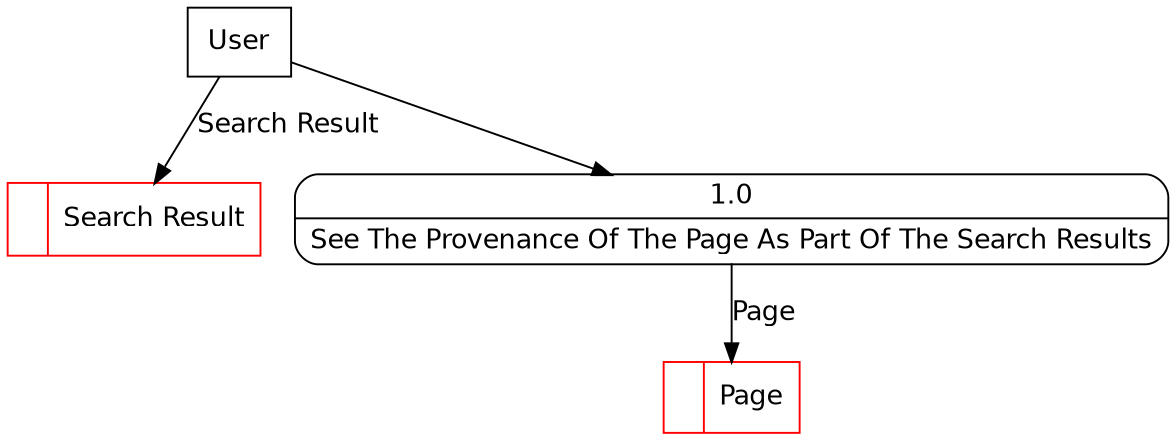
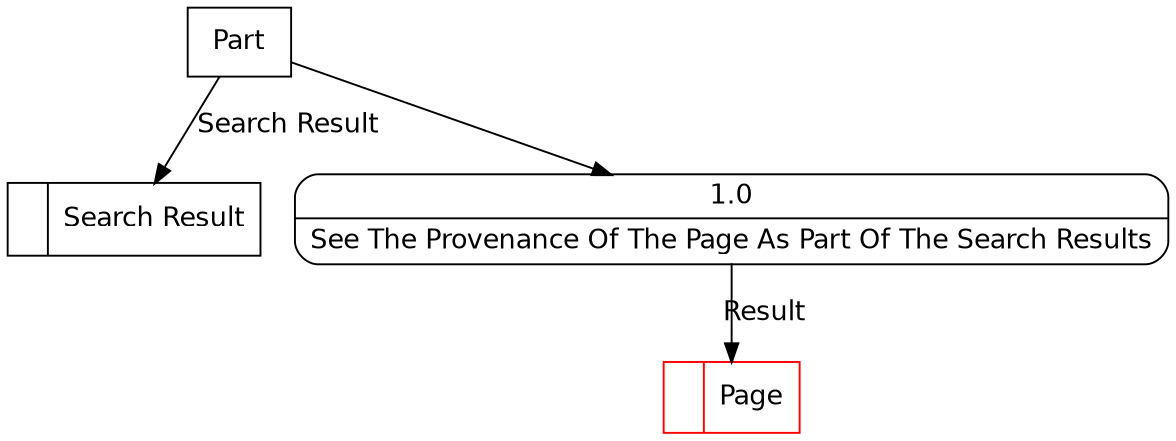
(239, 42) -> (239, 42)
(134, 219) -> (134, 219)
(764, 313) -> (764, 313)
